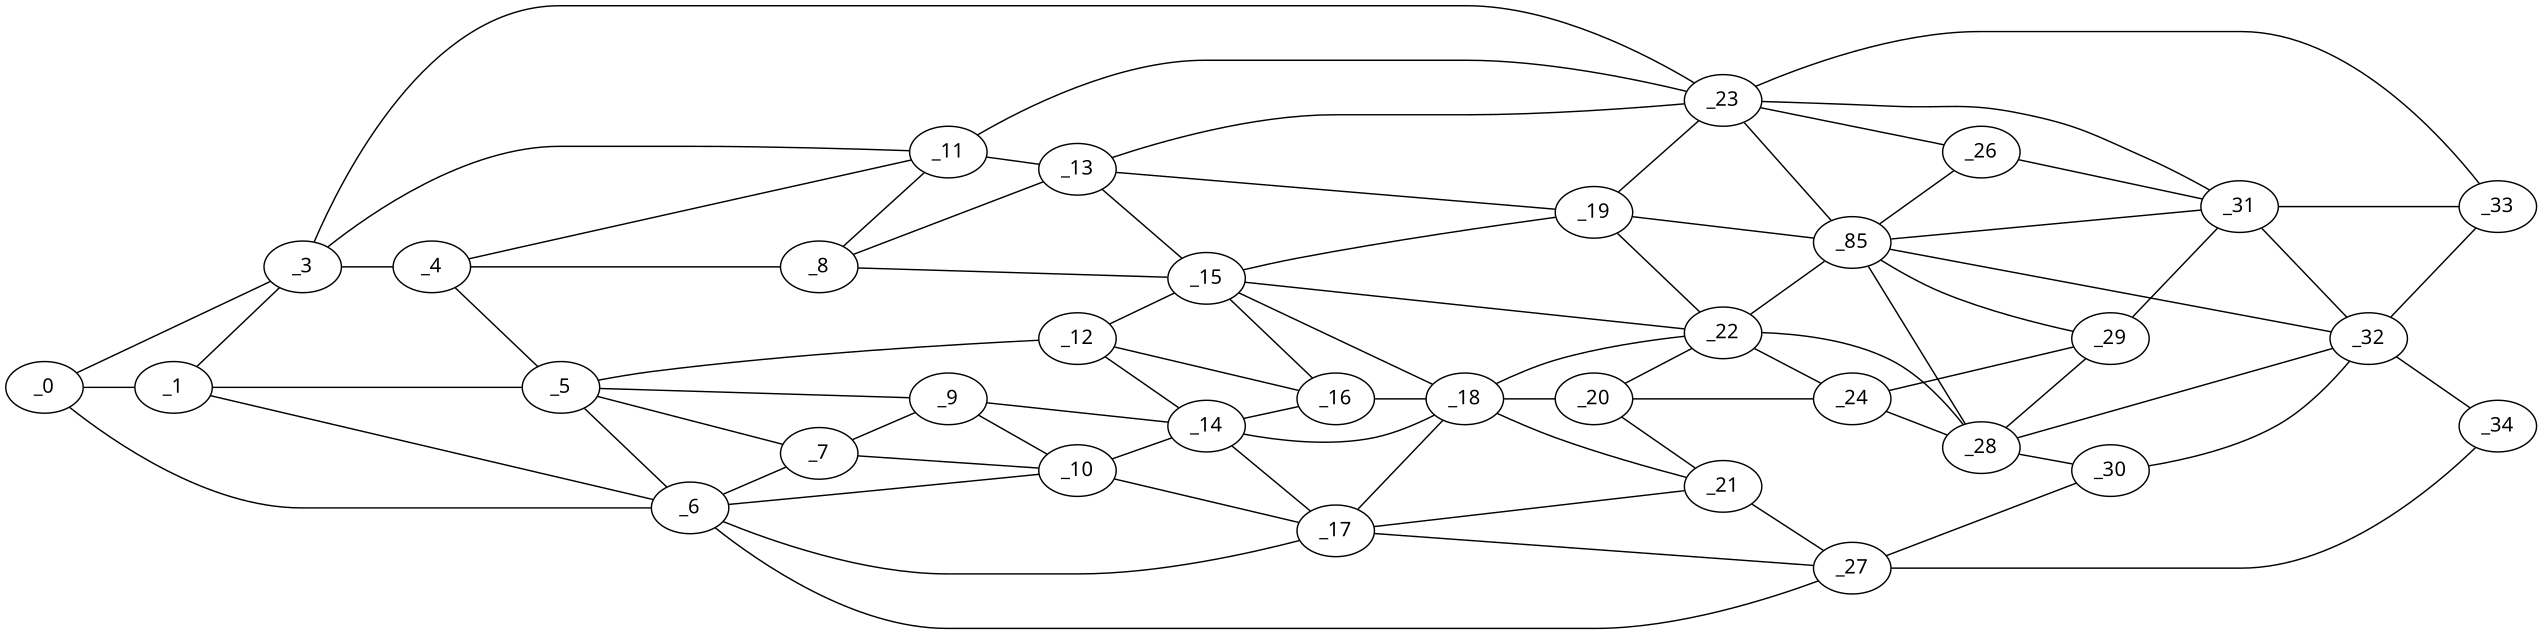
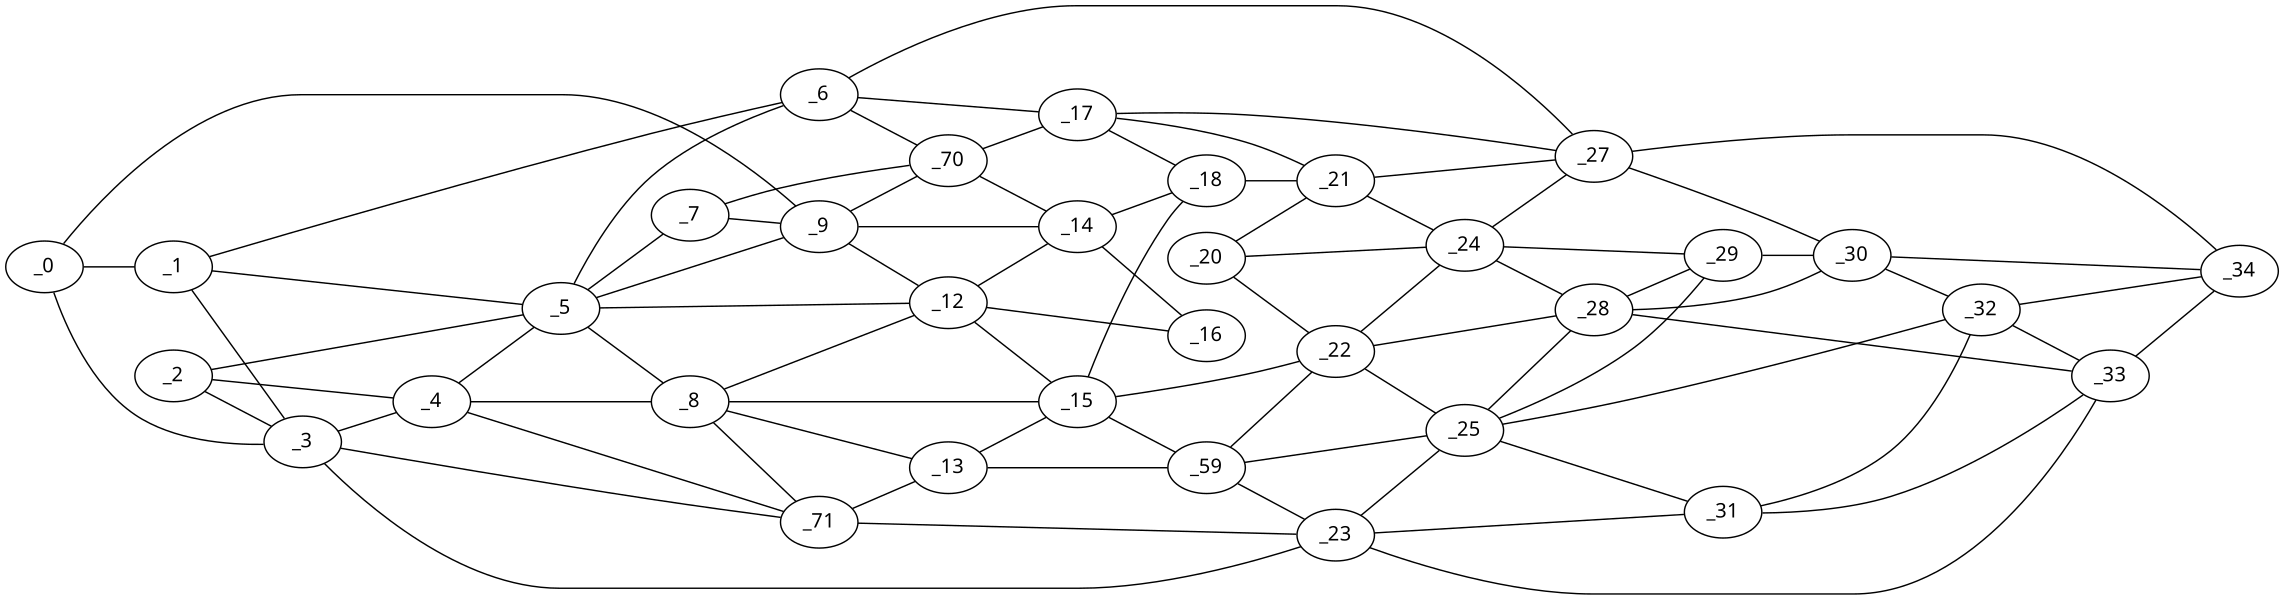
(1396, 115) -> none
(948, 152) -> (819, 522)
(1981, 152) -> none
none -> (1529, 201)
(1594, 212) -> (1207, 468)
none -> (1400, 213)
(1852, 242) -> (1465, 430)
none -> (2046, 263)
none -> (884, 265)
(2175, 272) -> (1788, 255)
none -> (2175, 324)
(1271, 339) -> none
none -> (819, 352)
(1588, 352) -> none
none -> (626, 355)
none -> (174, 376)
(2175, 393) -> (1830, 340)
(1401, 399) -> none
(1530, 399) -> none
(1077, 471) -> (948, 161)
(1271, 478) -> none
(755, 481) -> none
(348, 508) -> (419, 95)
